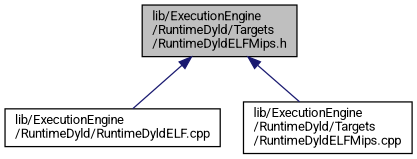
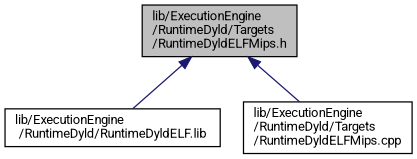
(113, 128) -> (113, 128)
